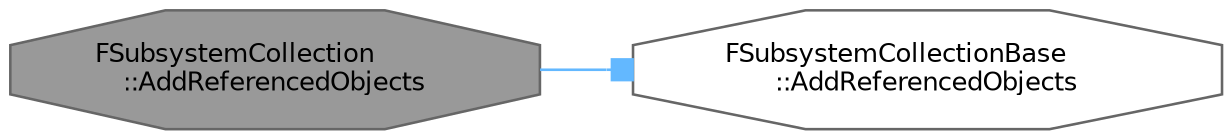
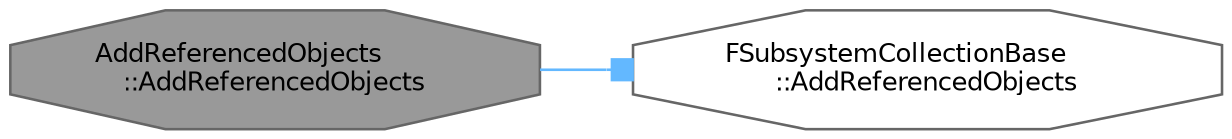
(275, 70) -> (275, 70)
